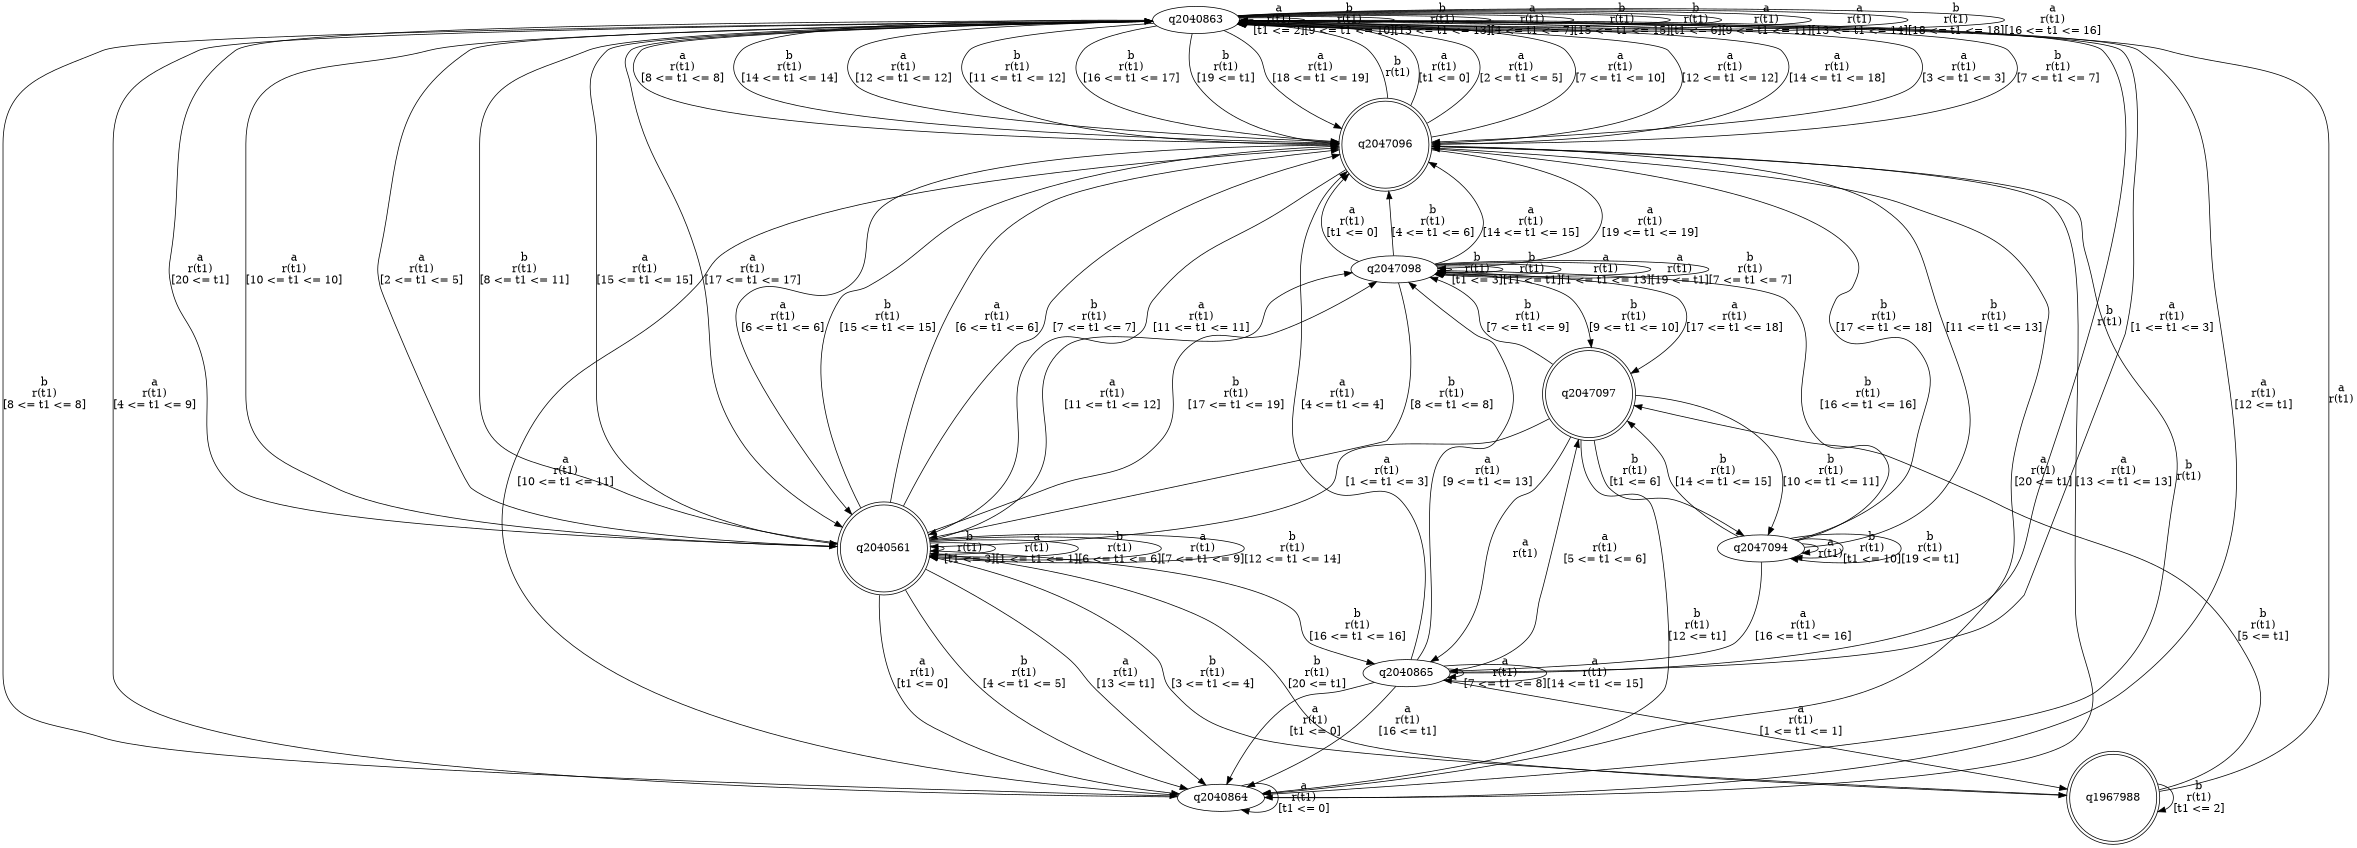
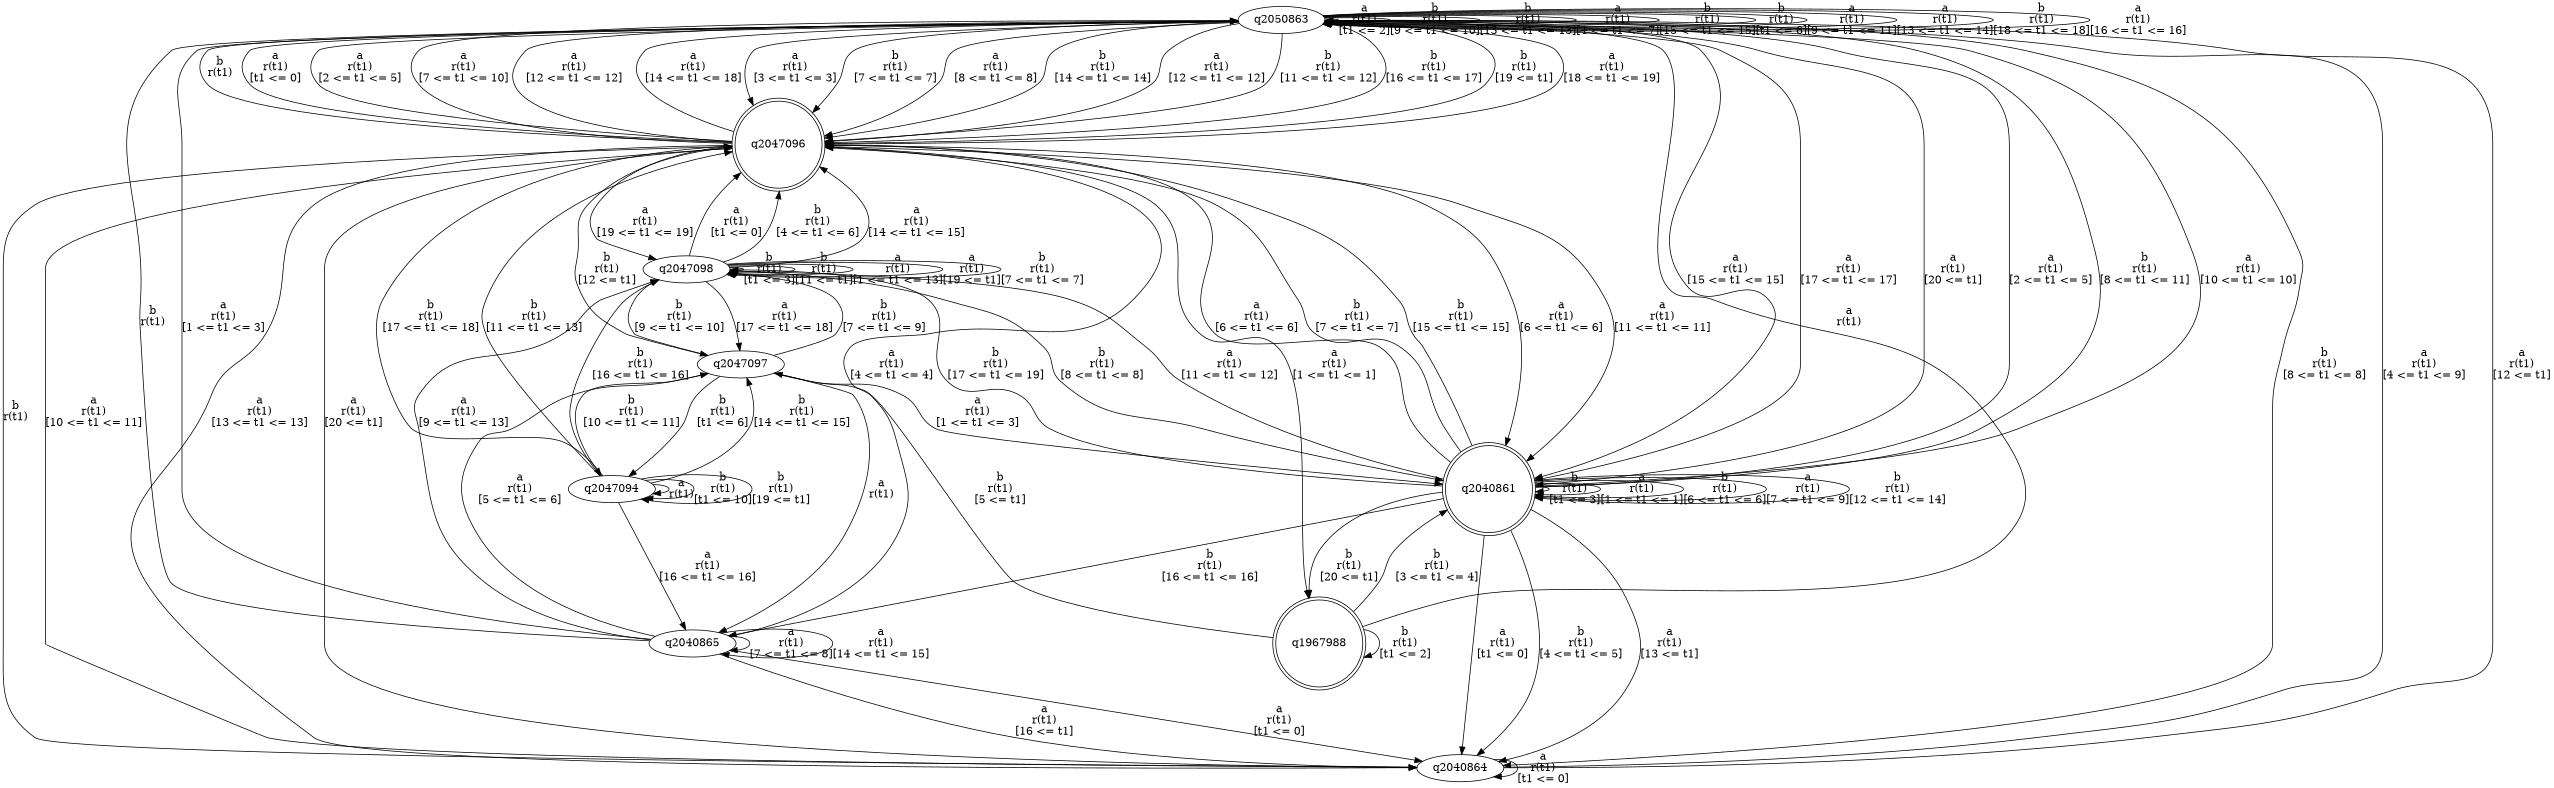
(1196, 20) -> (1282, 20)
(1589, 394) -> (741, 364)
(884, 548) -> (1489, 489)
(1618, 721) -> (578, 246)
(1752, 734) -> (1178, 265)
